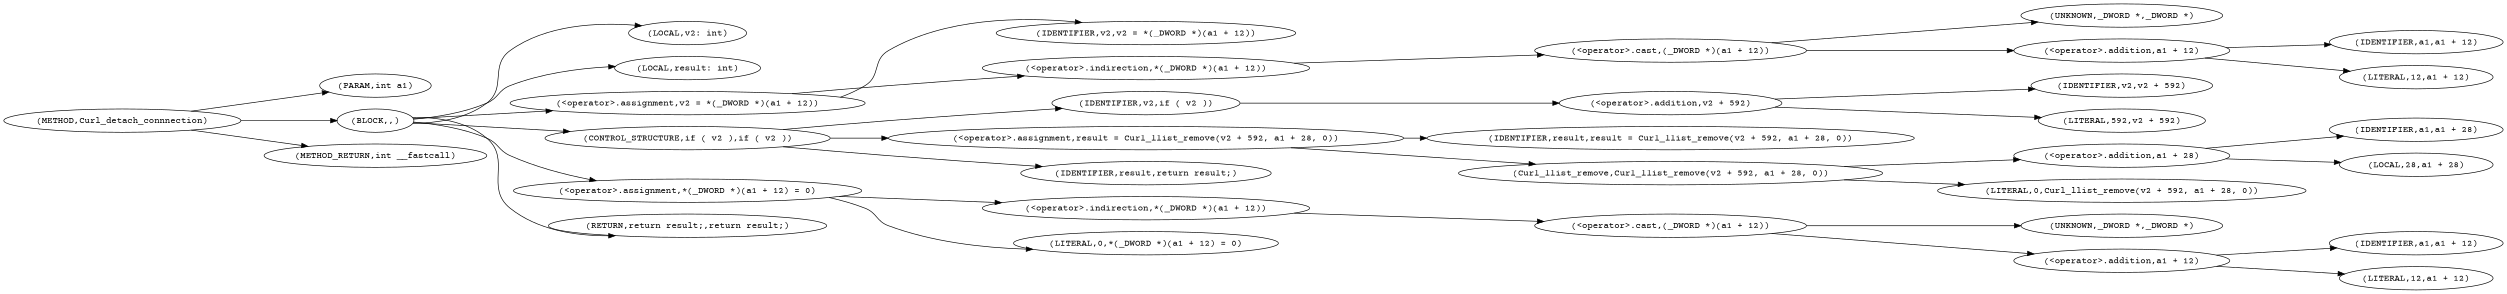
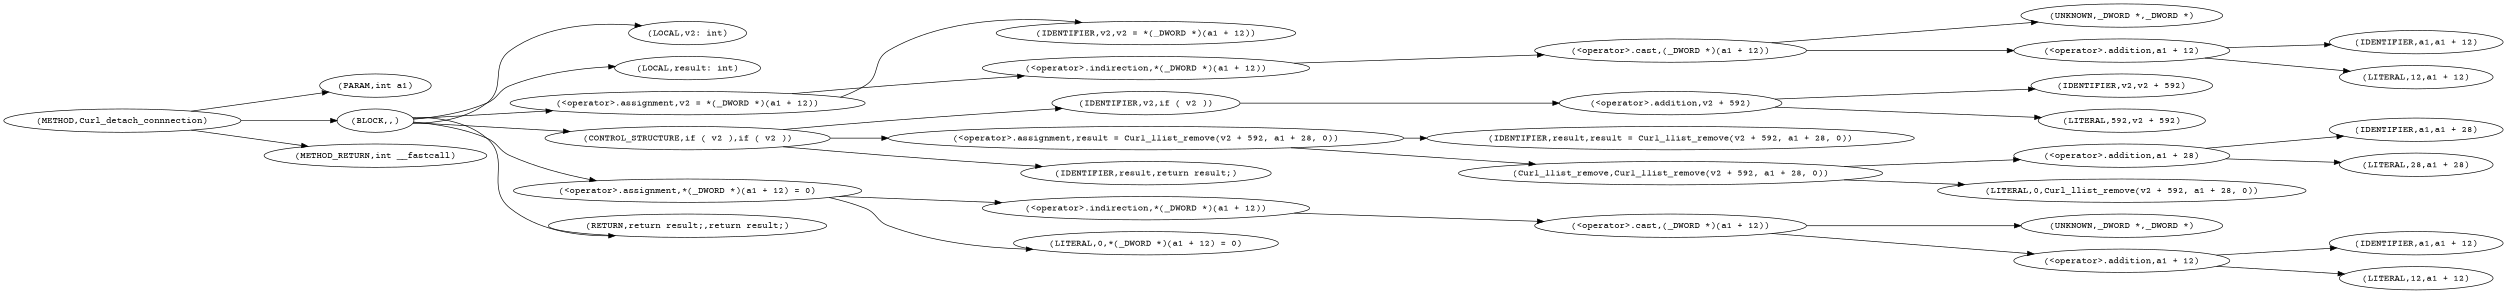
(2416, 165) -> (2416, 165)
